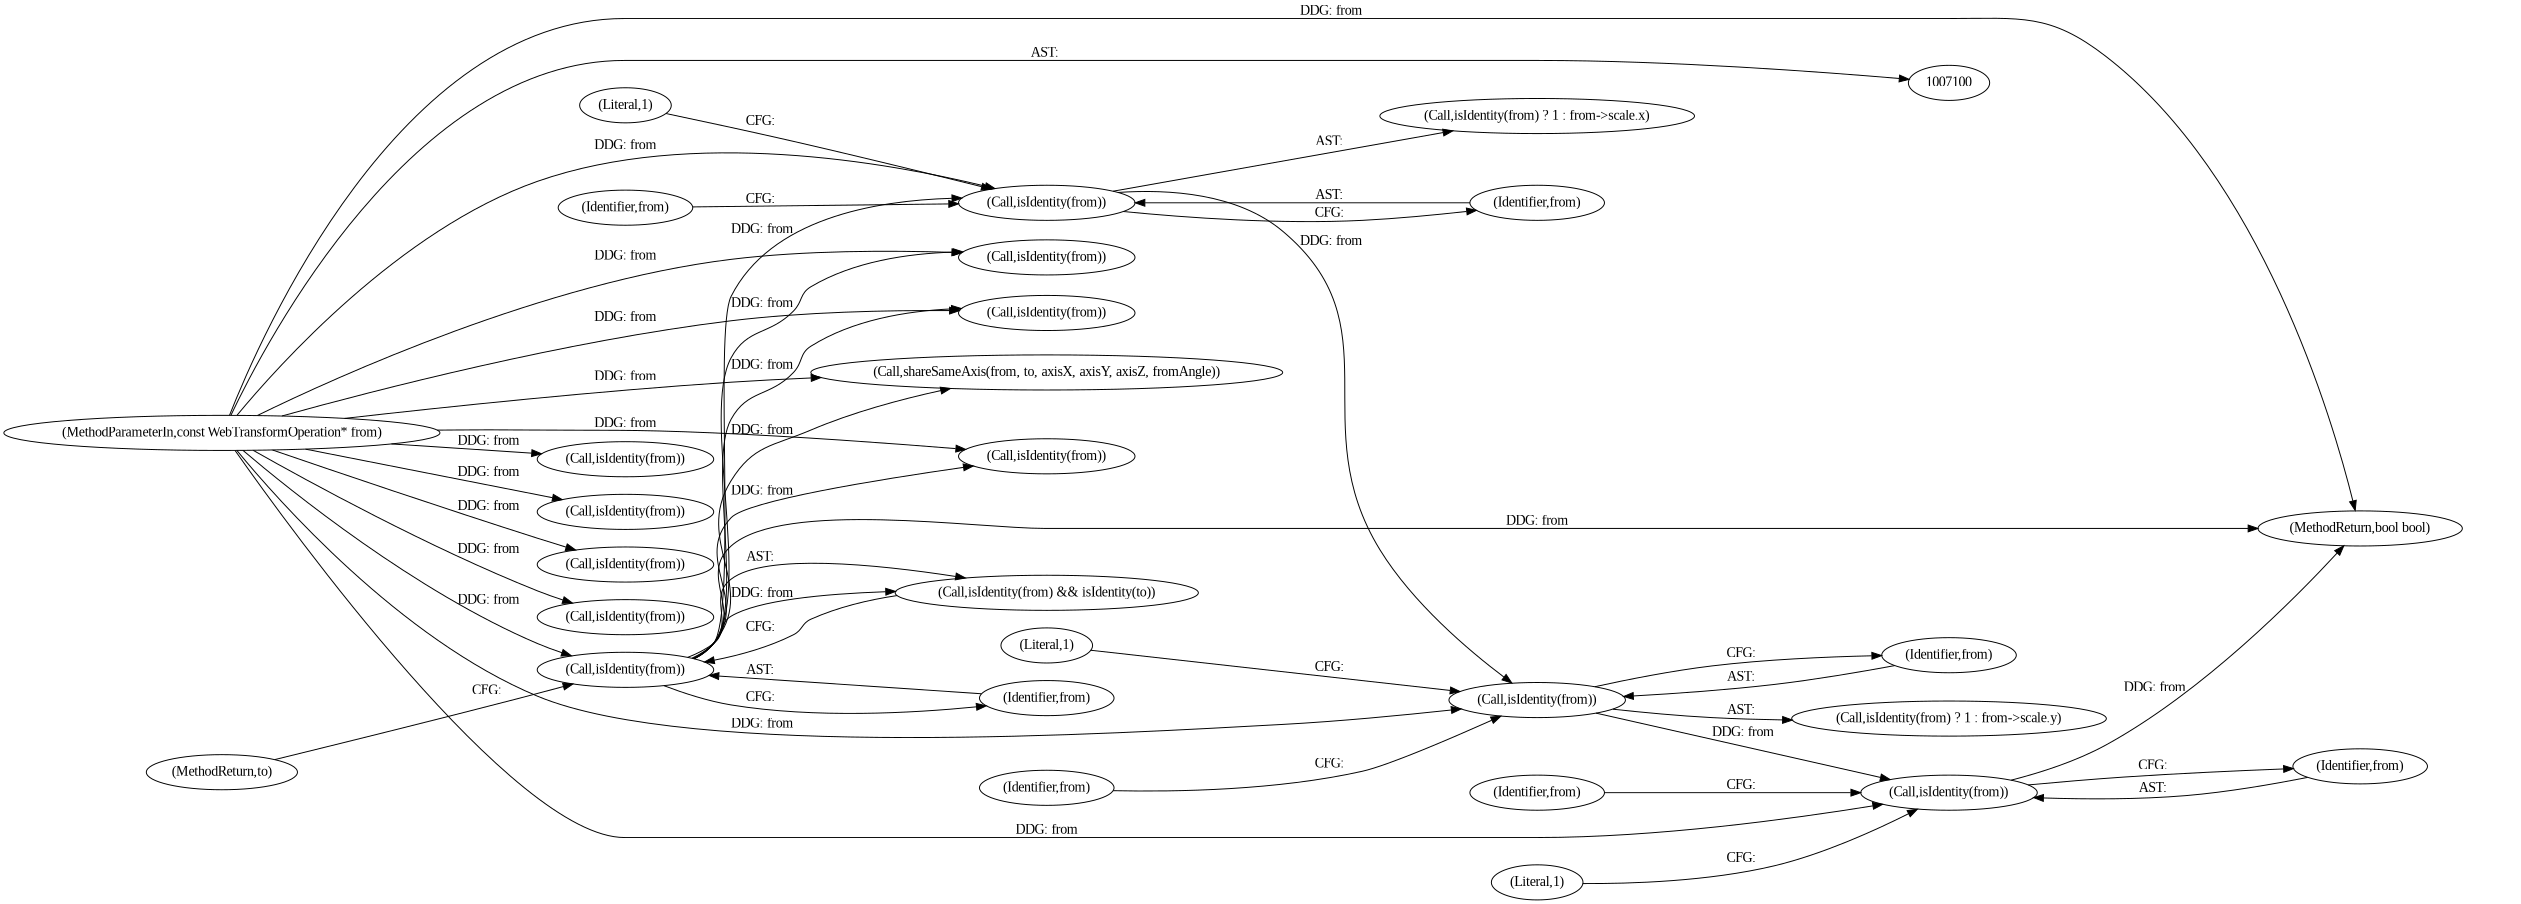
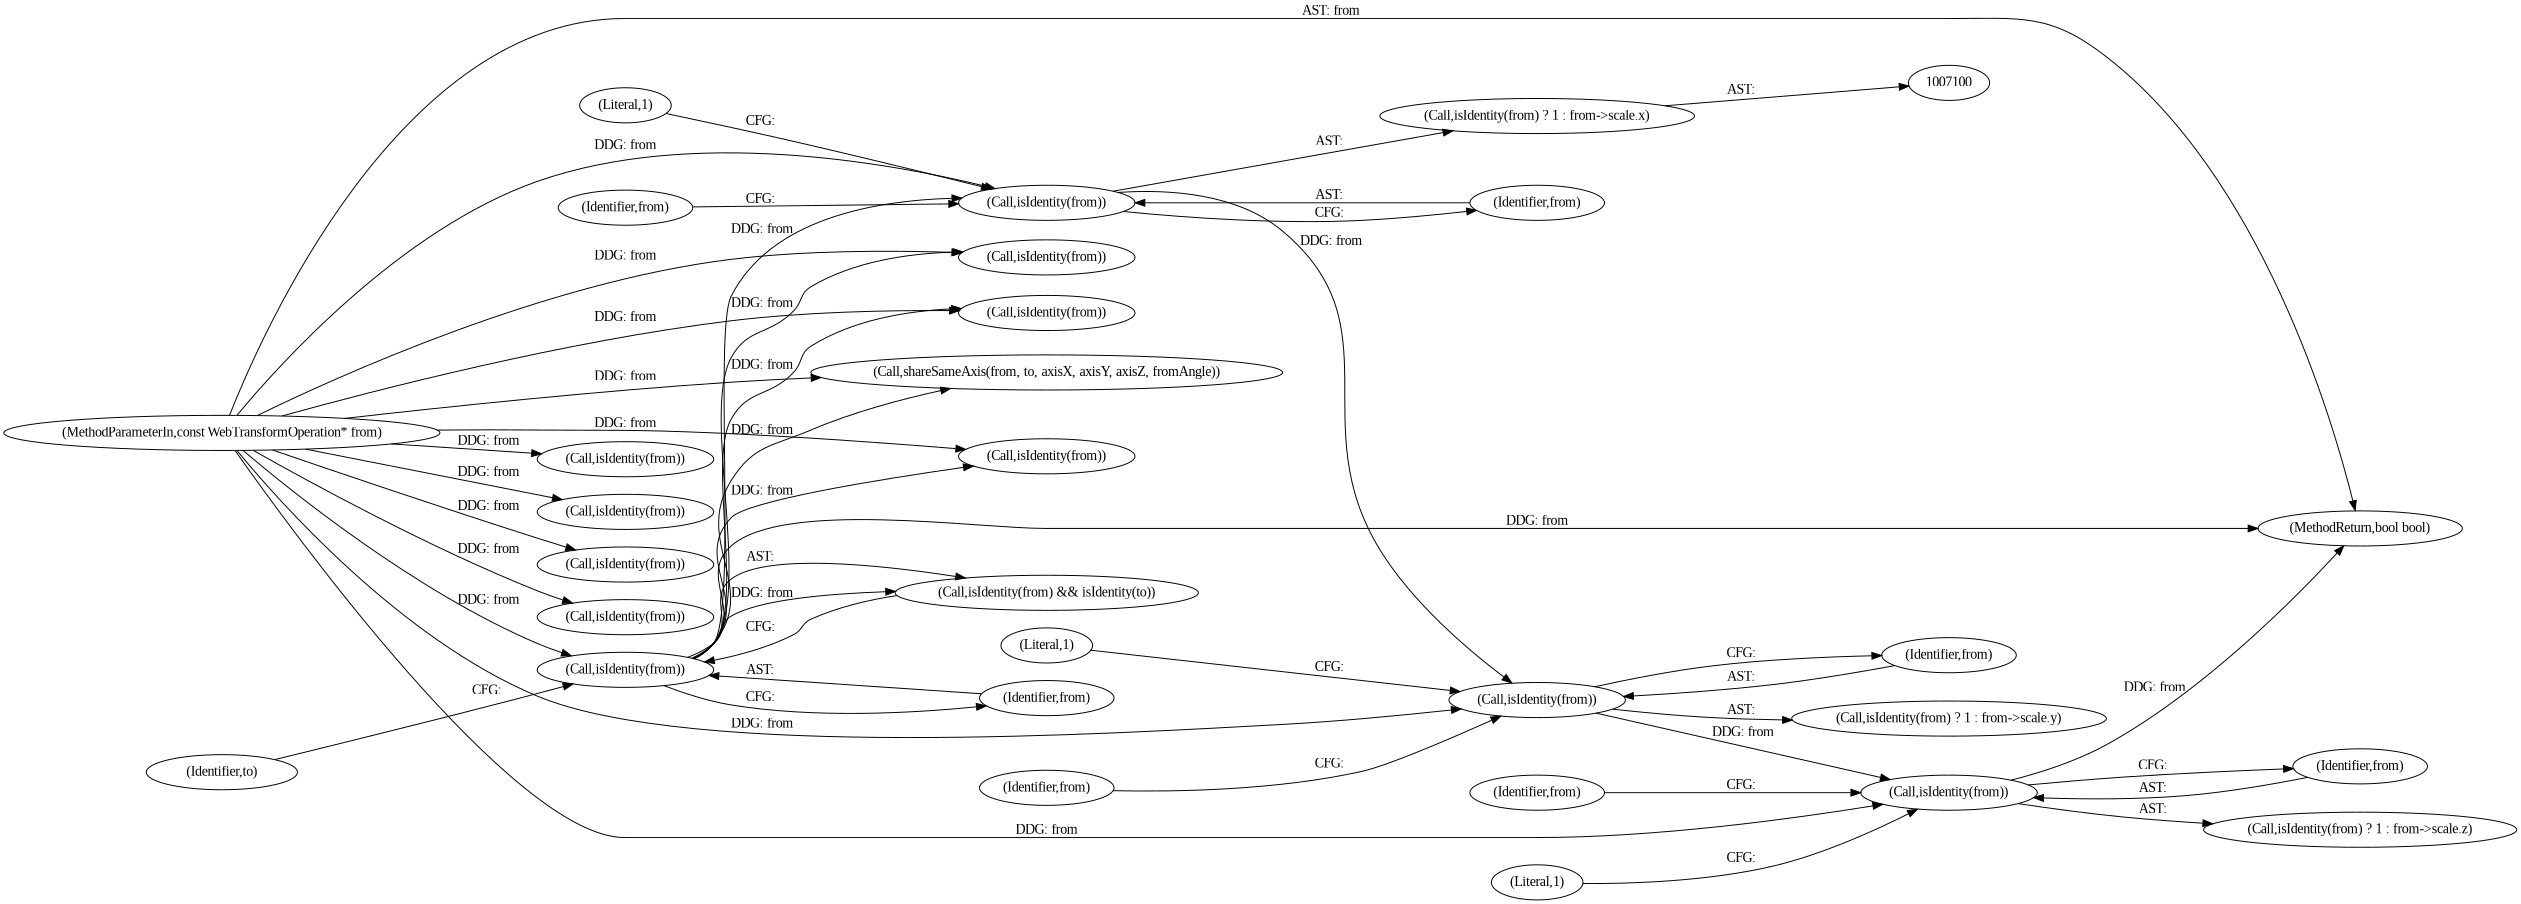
(1331, 11) -> (1331, 11)
(984, 60) -> (1782, 96)
(222, 772) -> (222, 772)
none -> (2360, 830)
